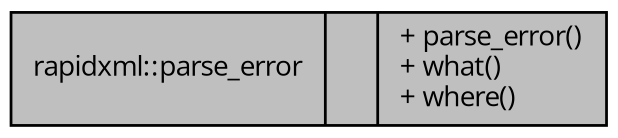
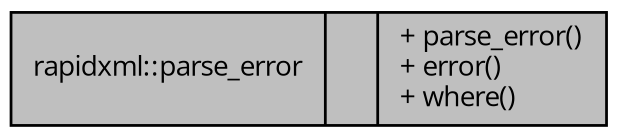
(451, 68) -> (451, 68)
